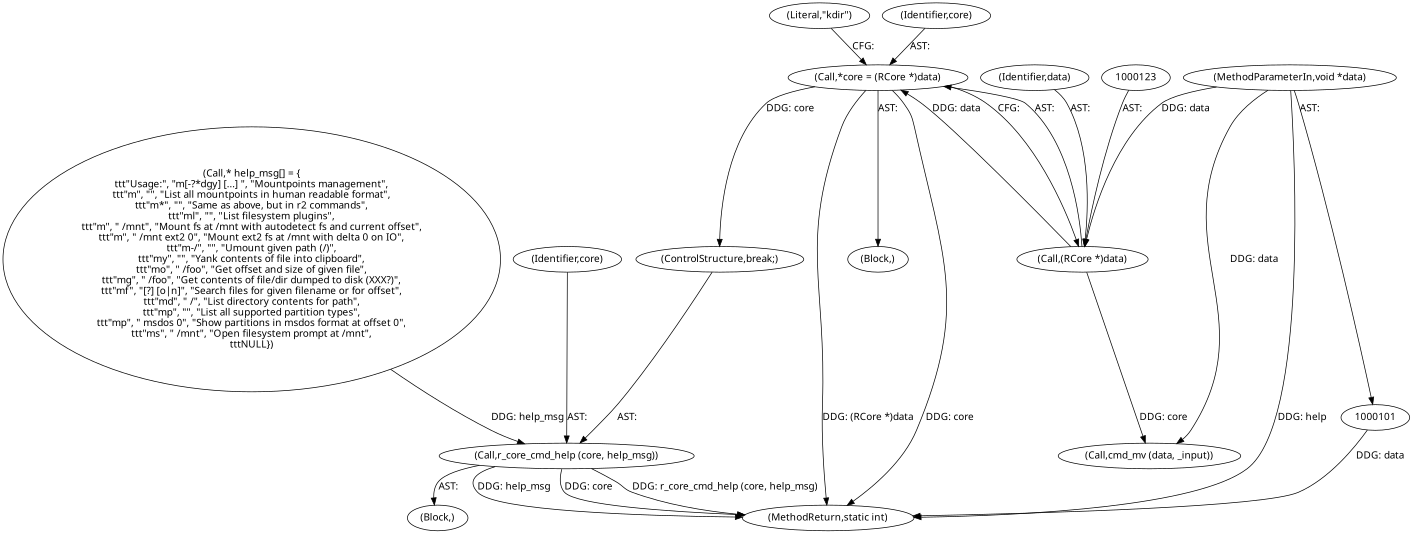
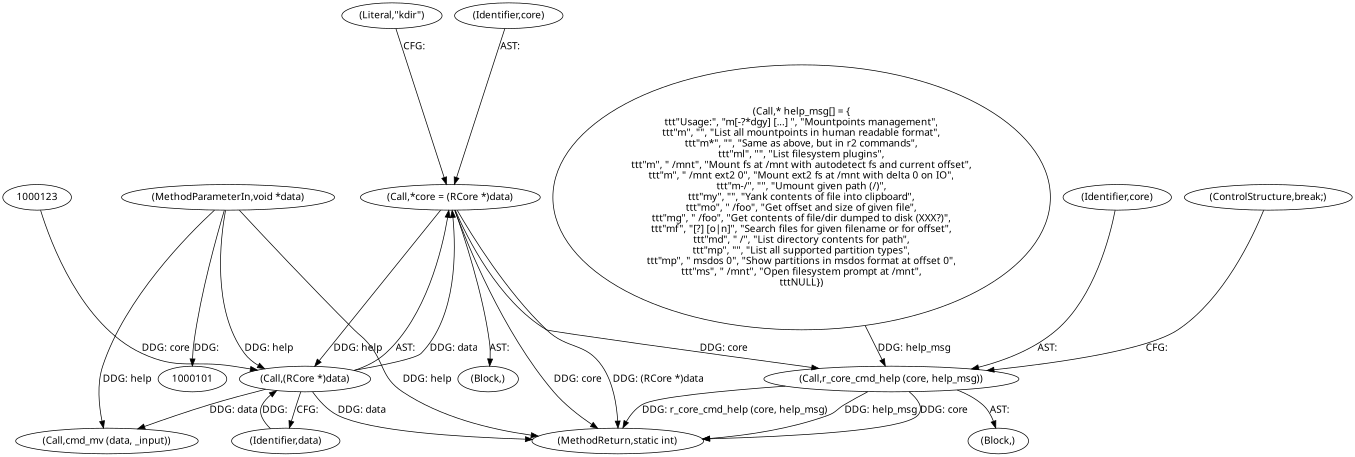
(1010, 109) -> (358, 348)
(1082, 109) -> (277, 410)
(1134, 109) -> (166, 348)
(1186, 109) -> (269, 348)
(1311, 109) -> (208, 348)
(740, 142) -> (603, 339)
(1254, 259) -> (127, 379)
none -> (296, 406)
(629, 417) -> (1158, 348)
(1164, 417) -> (234, 410)
(1157, 508) -> (413, 432)
